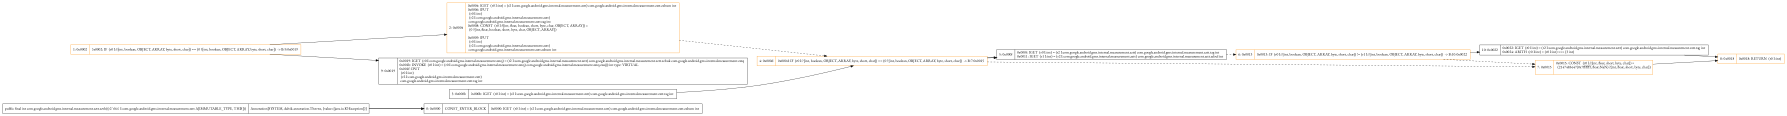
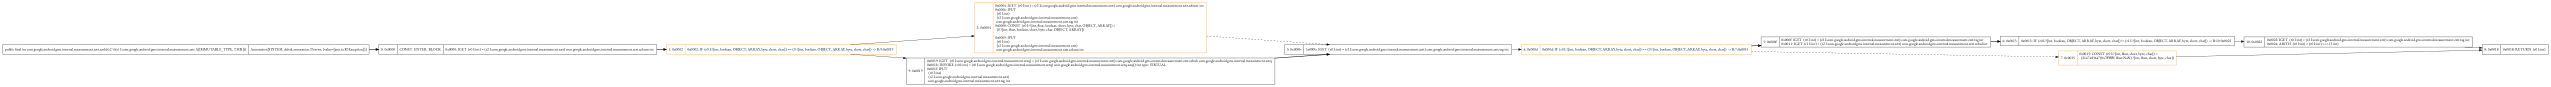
(752, 48) -> (1267, 40)
none -> (660, 49)
(1230, 55) -> (1994, 41)
(1353, 55) -> (2117, 41)
none -> (1301, 56)
(1751, 59) -> (2515, 49)
(1488, 62) -> none
